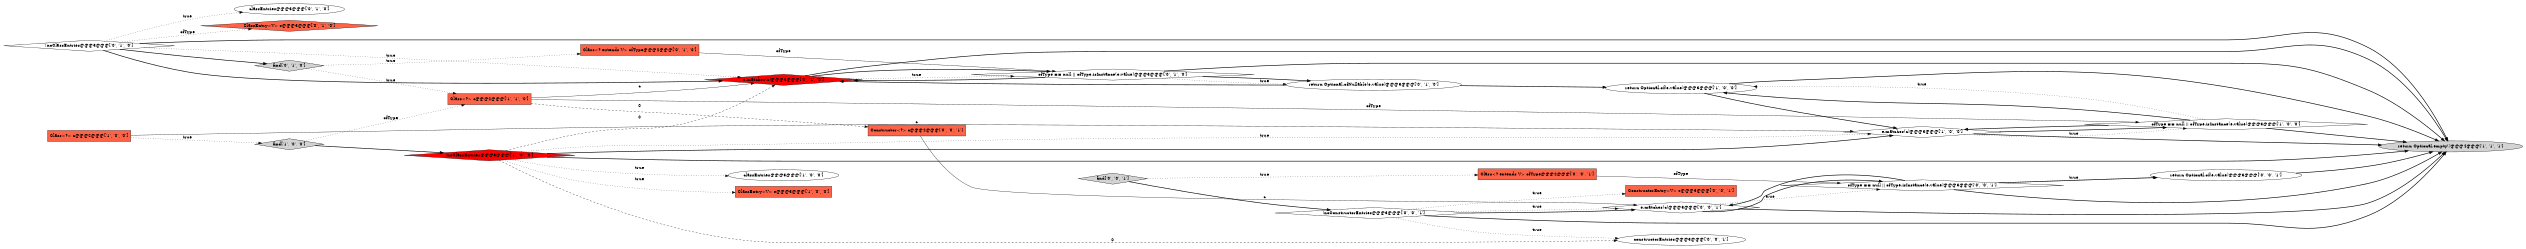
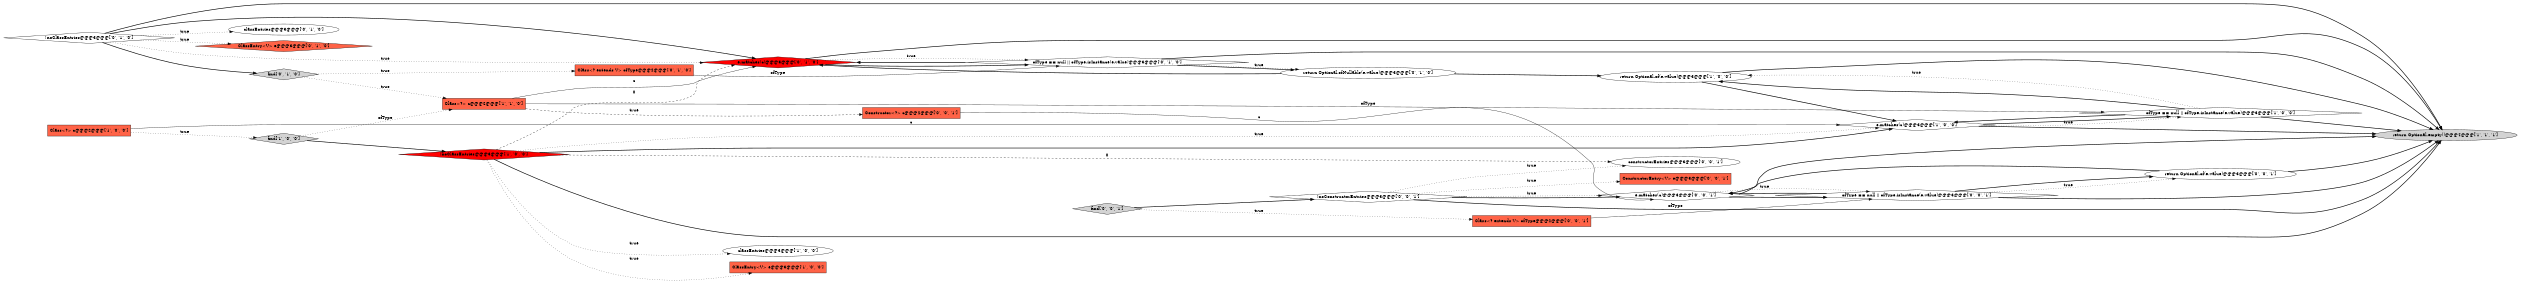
(188, 32) -> (185, 40)
(640, 106) -> (634, 110)
none -> (1944, 166)
